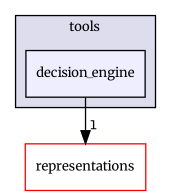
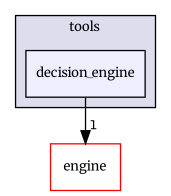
(86, 167) -> (86, 167)
